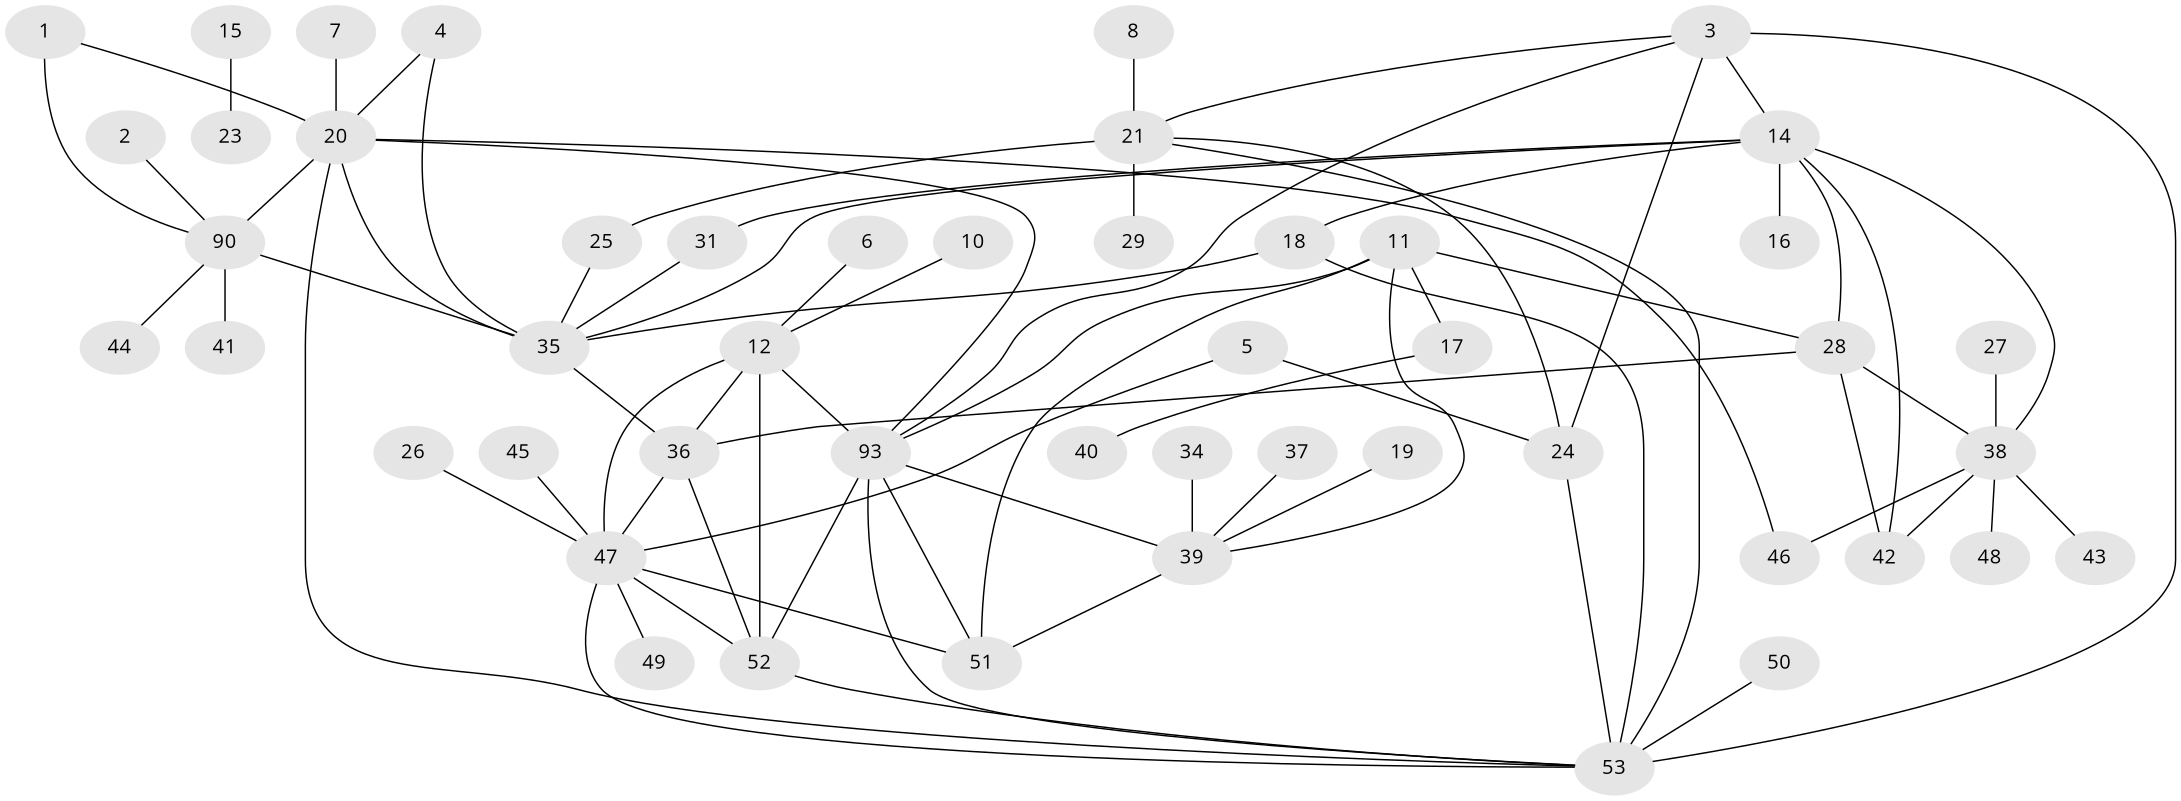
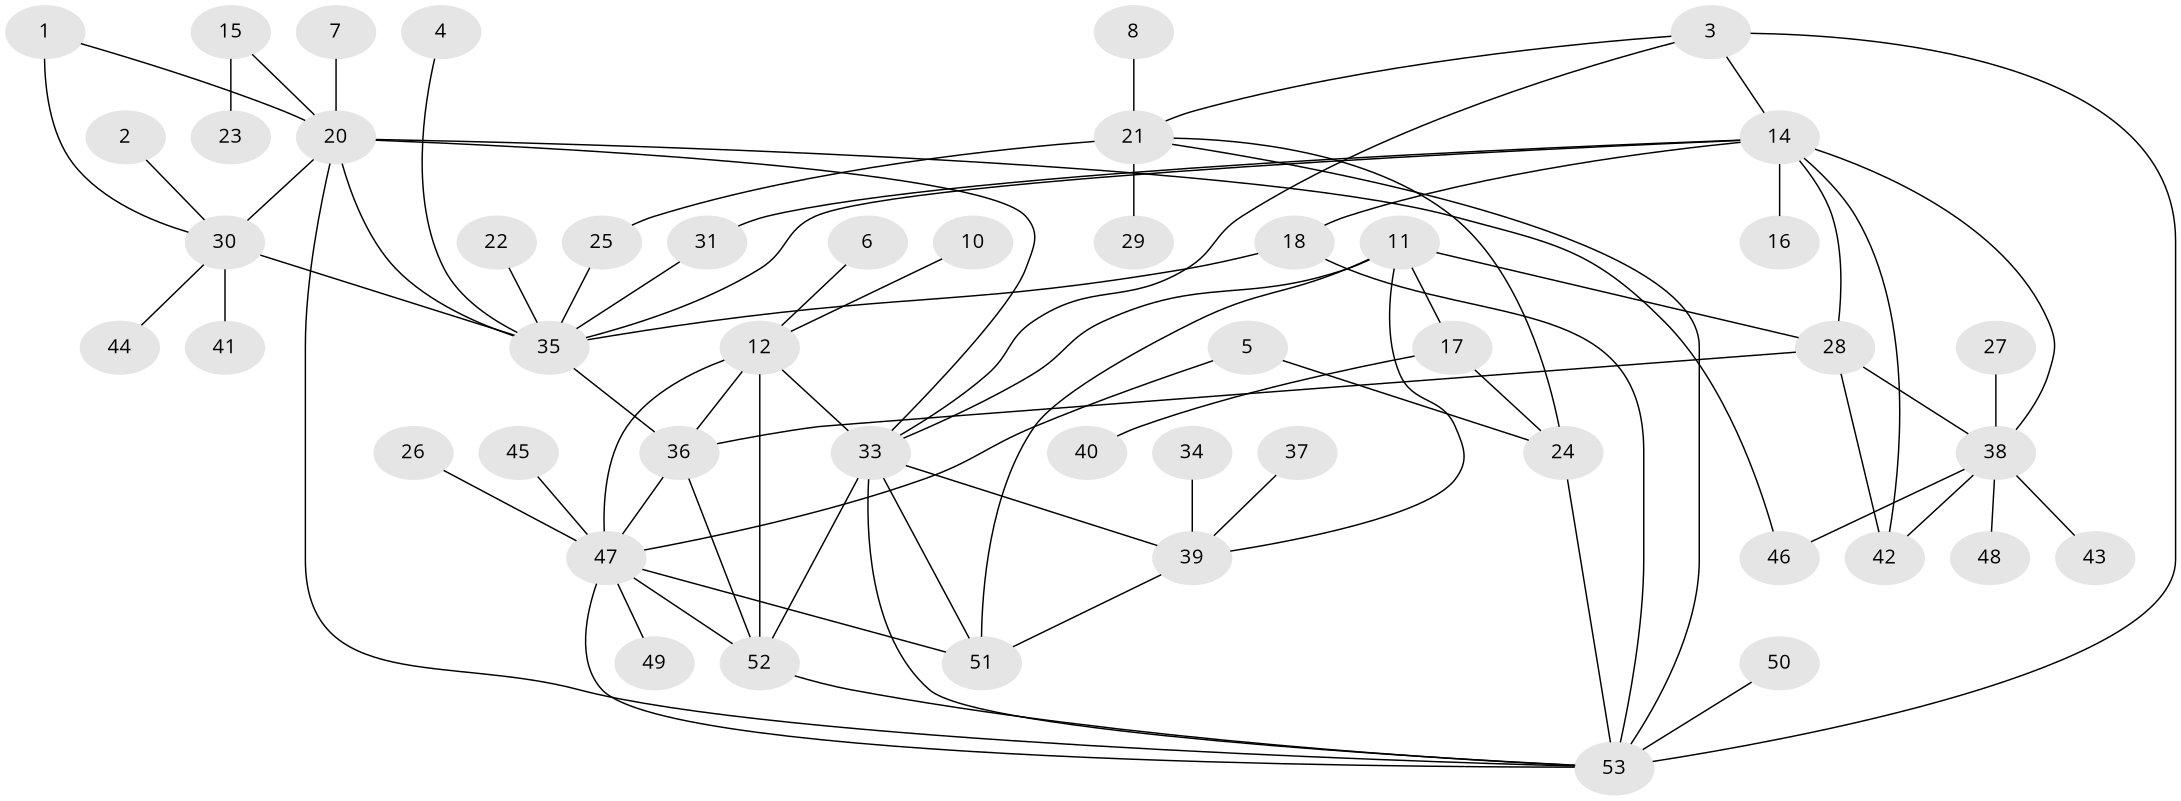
(389, 85) -> (283, 85)
(225, 243) -> (225, 243)
none -> (497, 243)
(1637, 243) -> (1508, 400)
(871, 453) -> (871, 453)
(1403, 453) -> none
